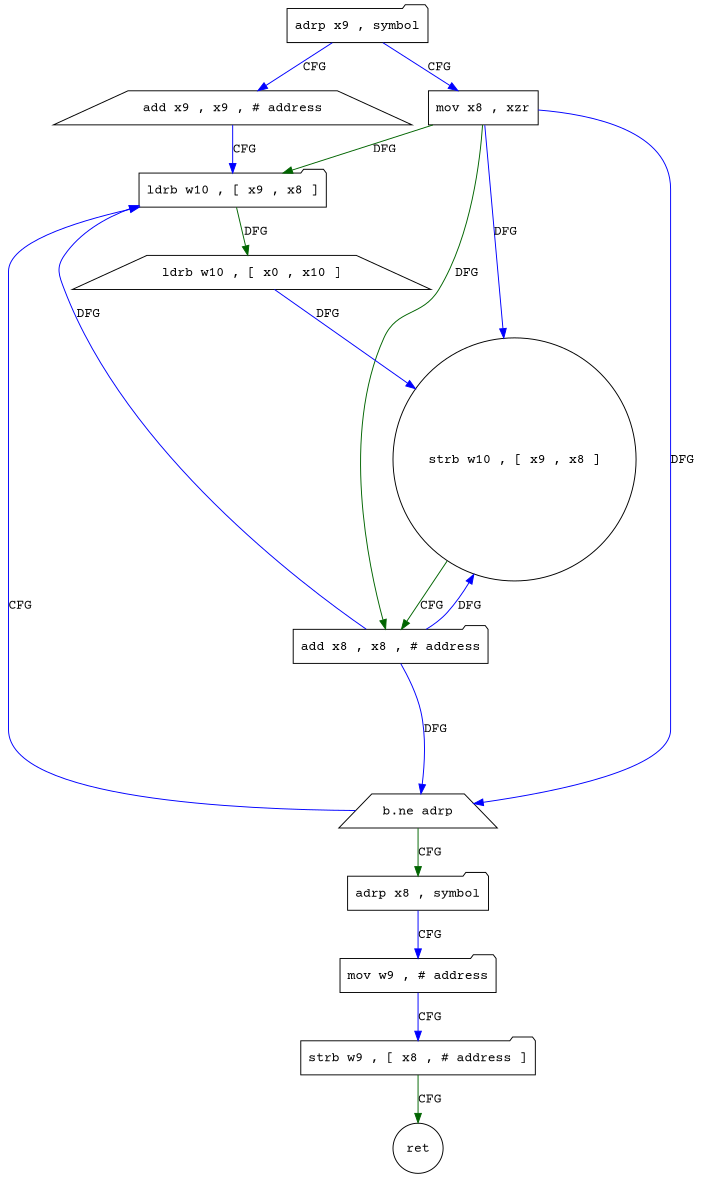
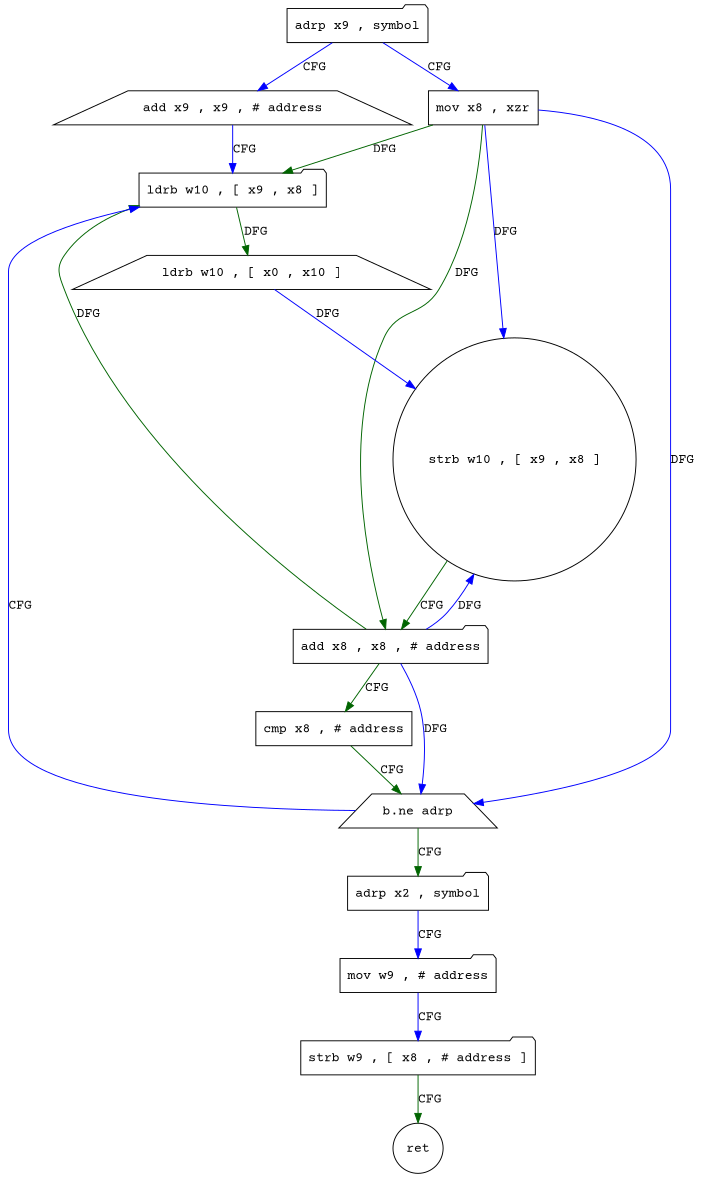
(153, 435) -> (153, 435)
none -> (334, 729)
(418, 893) -> (418, 893)
